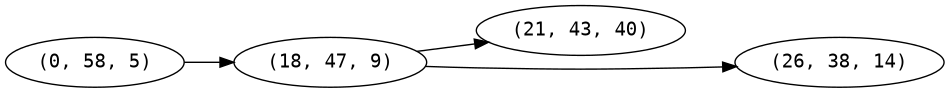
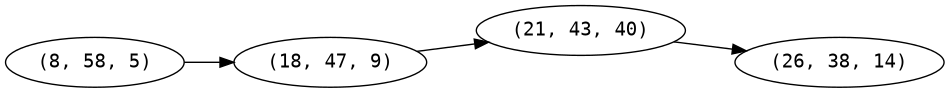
(95, 62) -> (95, 62)
(574, 69) -> (703, 46)
